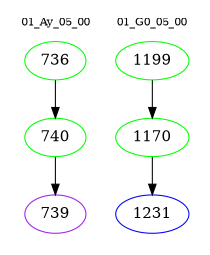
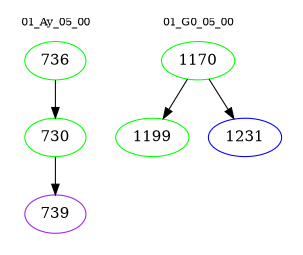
(152, 94) -> (178, 94)
(55, 137) -> (55, 137)
